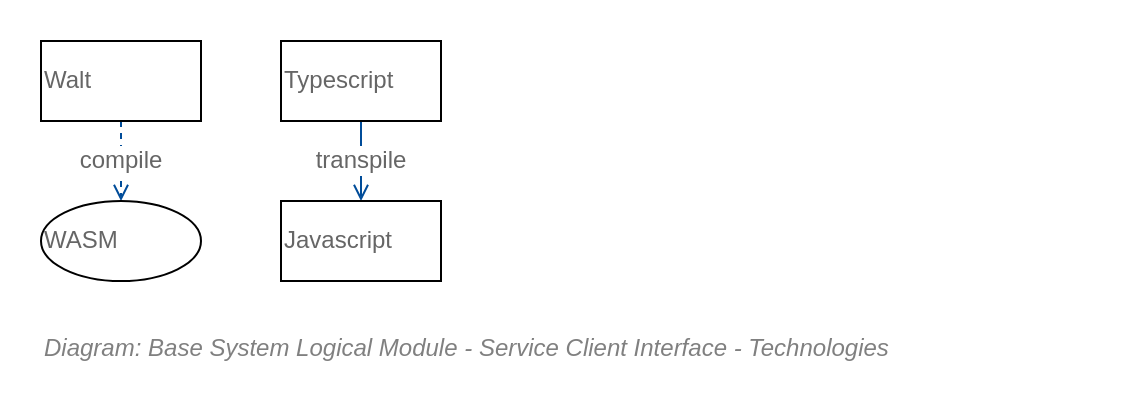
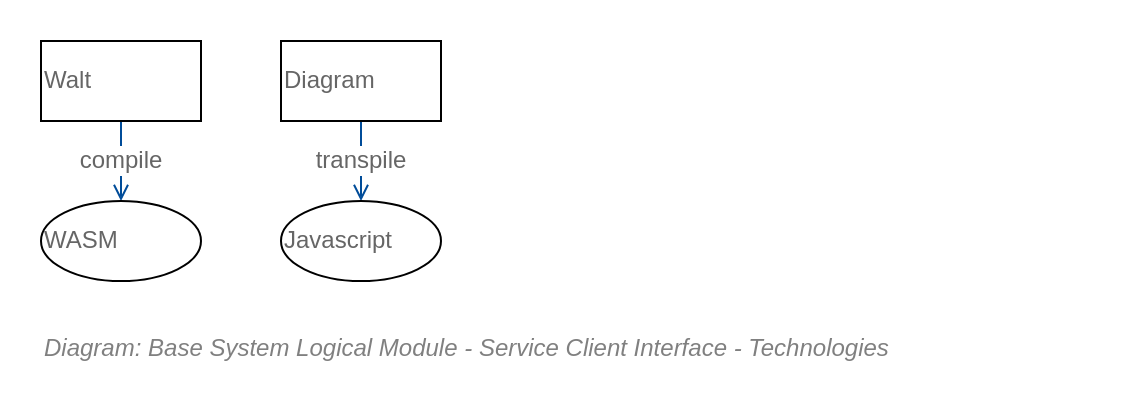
(349, 81) -> (329, 81)
(121, 134) -> (121, 134)
(361, 241) -> (361, 241)
